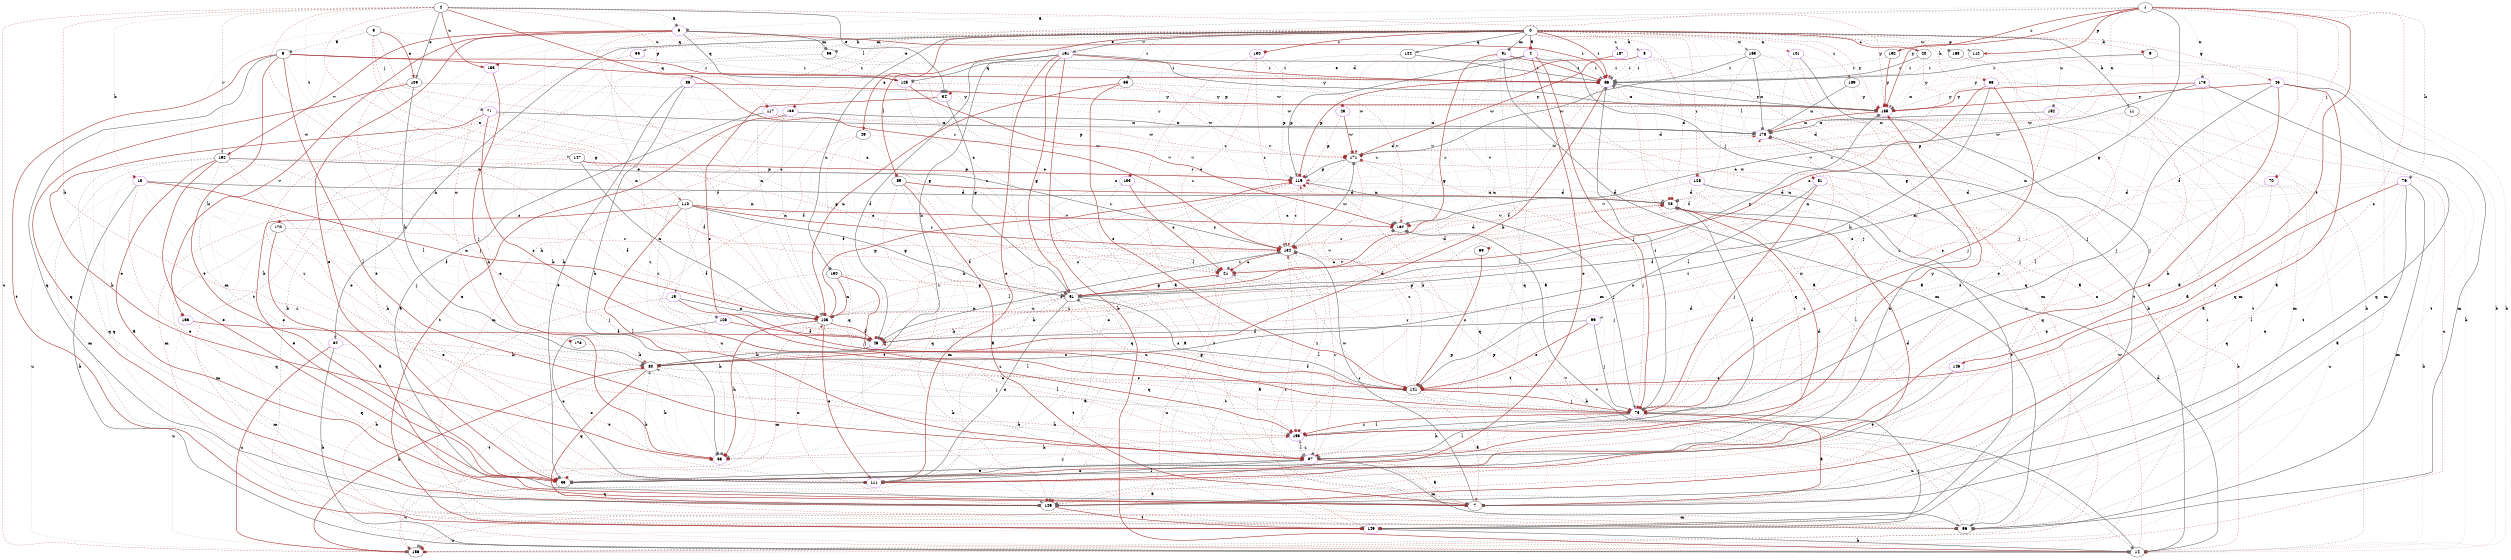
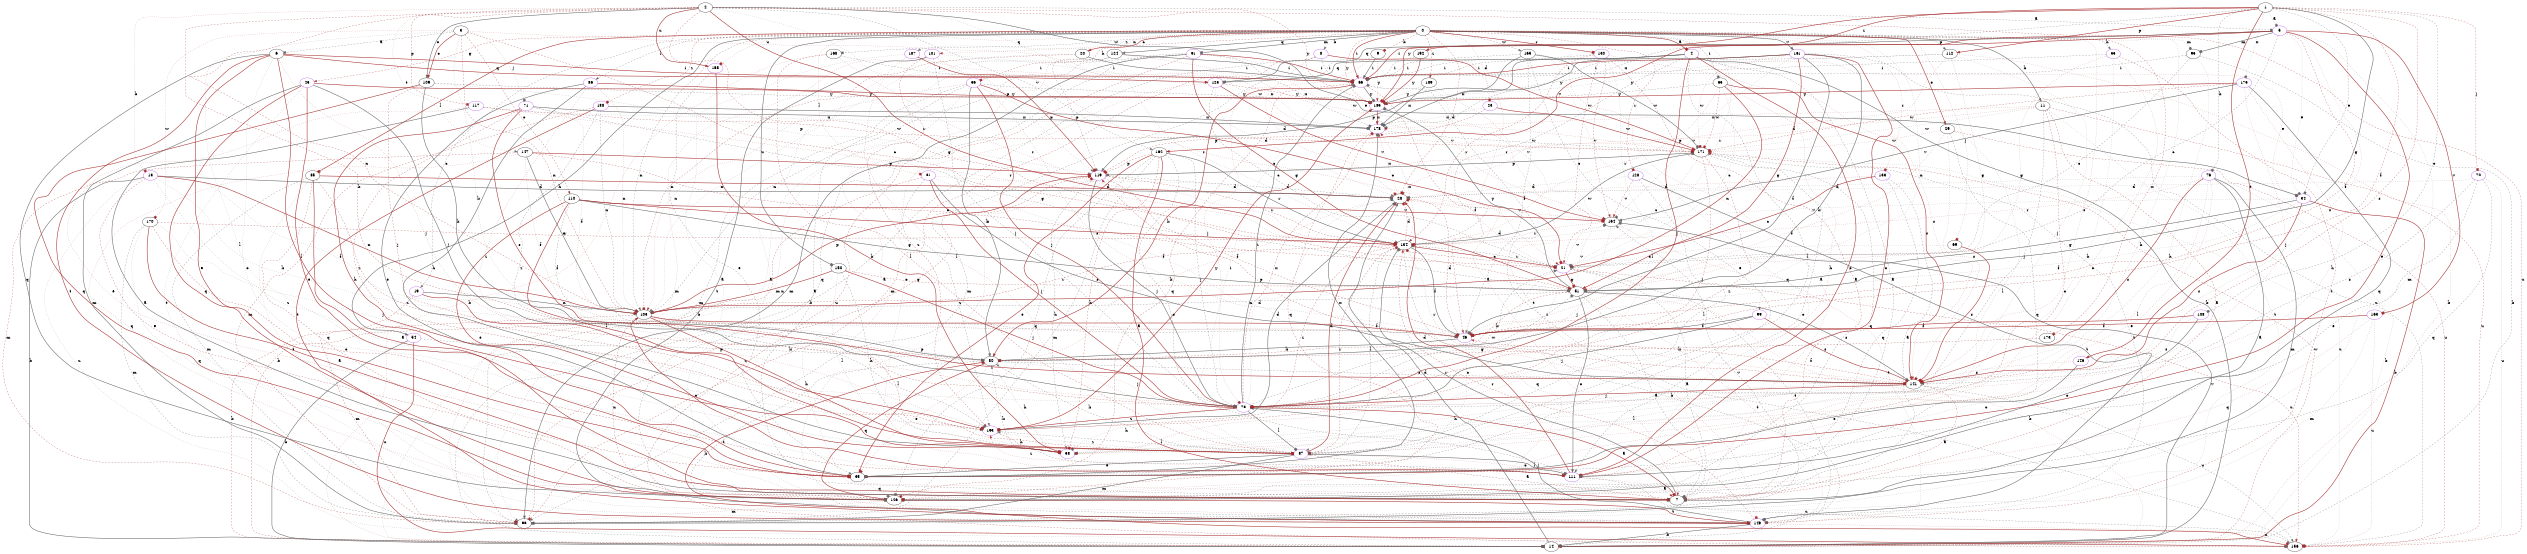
(2051, 111) -> none
(1373, 534) -> (2293, 515)
